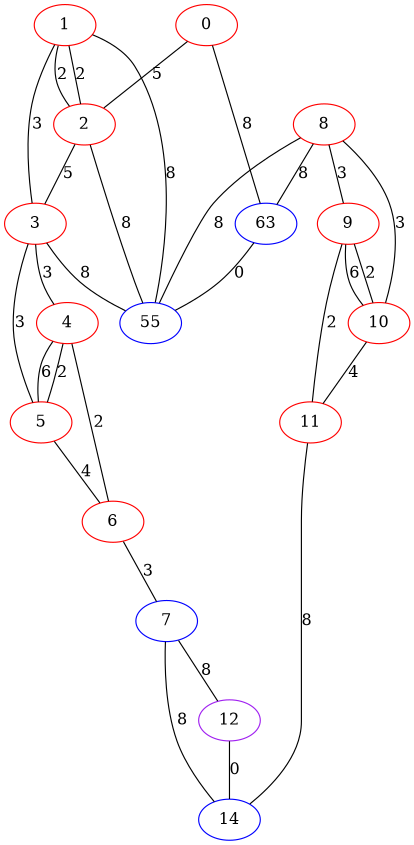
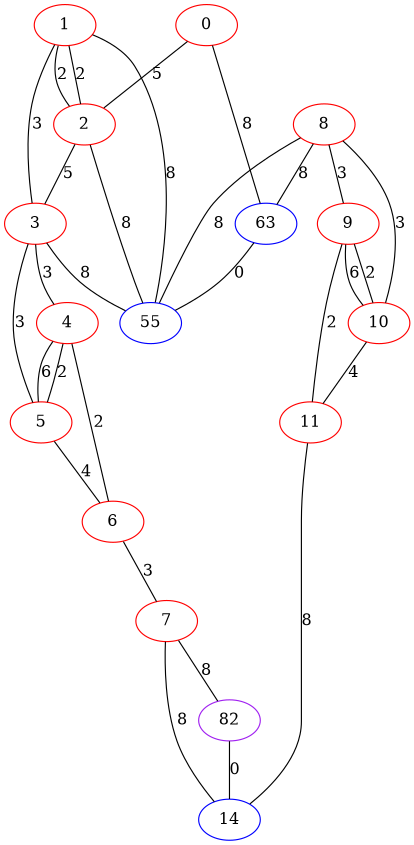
(167, 621) -> (167, 621)
(229, 720) -> (229, 720)
